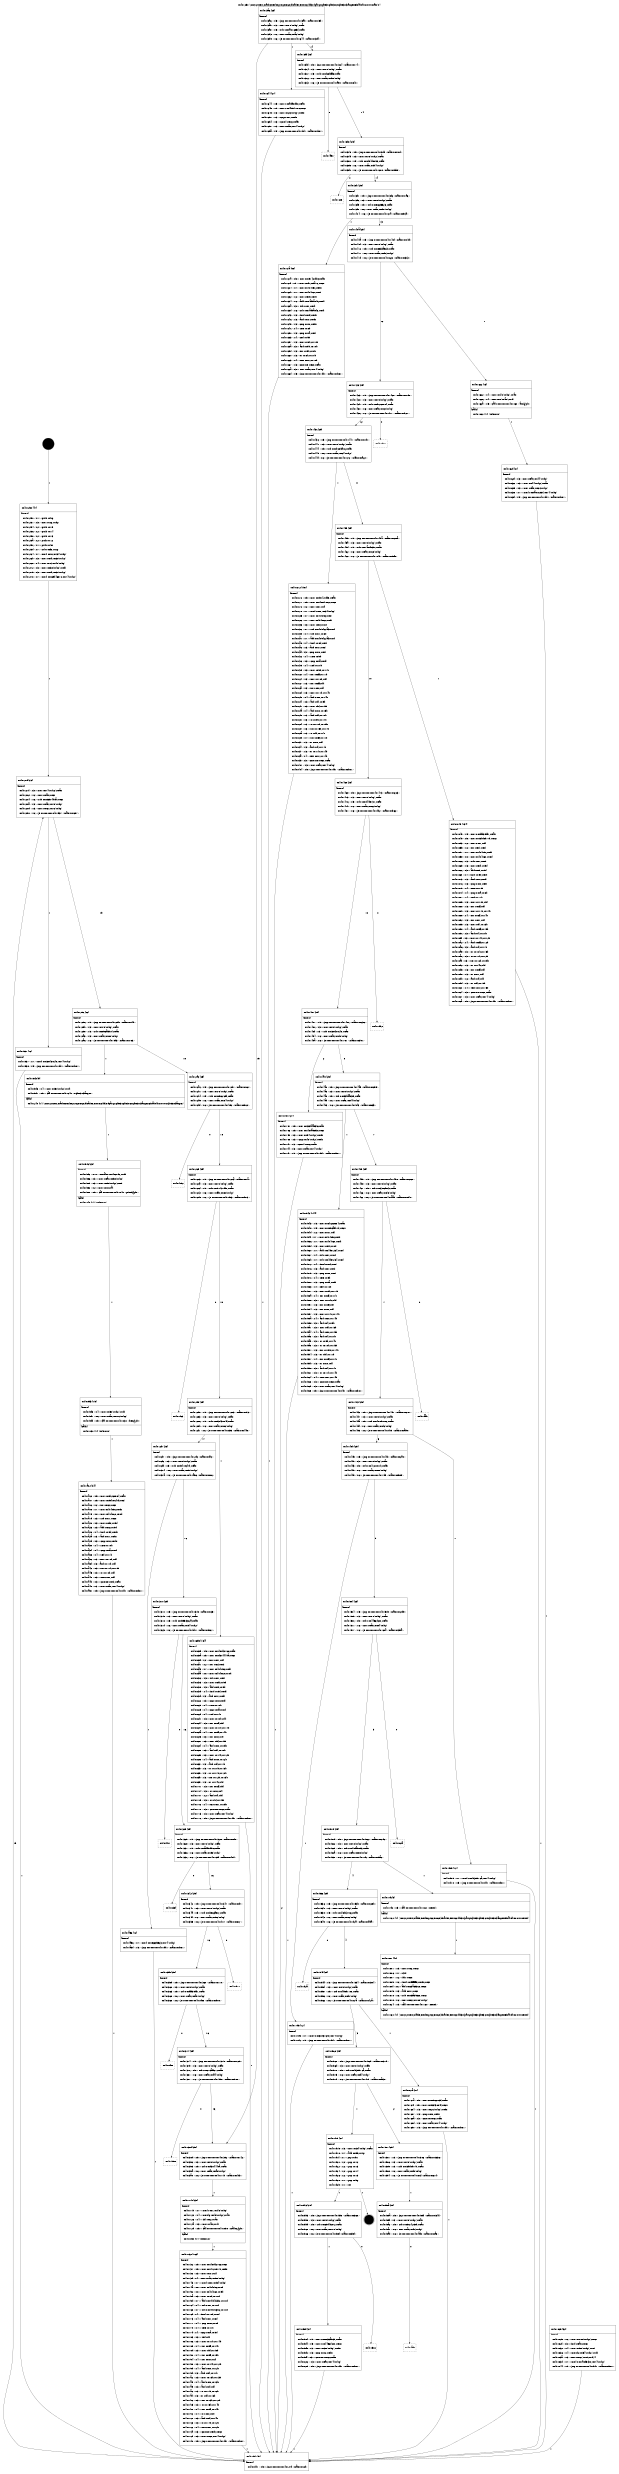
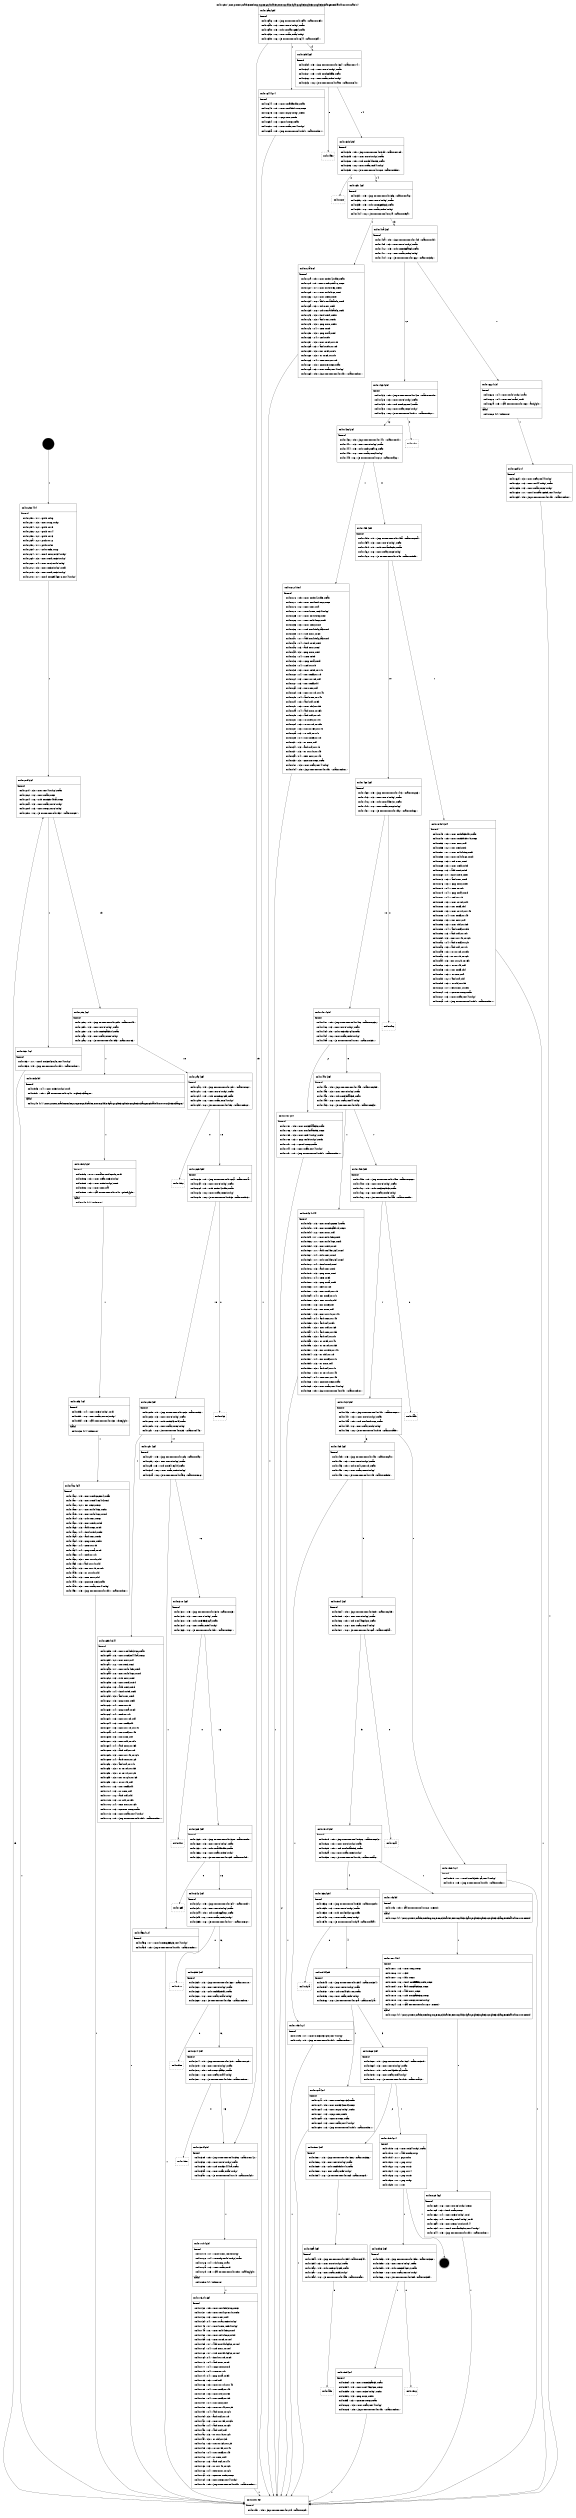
none -> (457, 2105)
